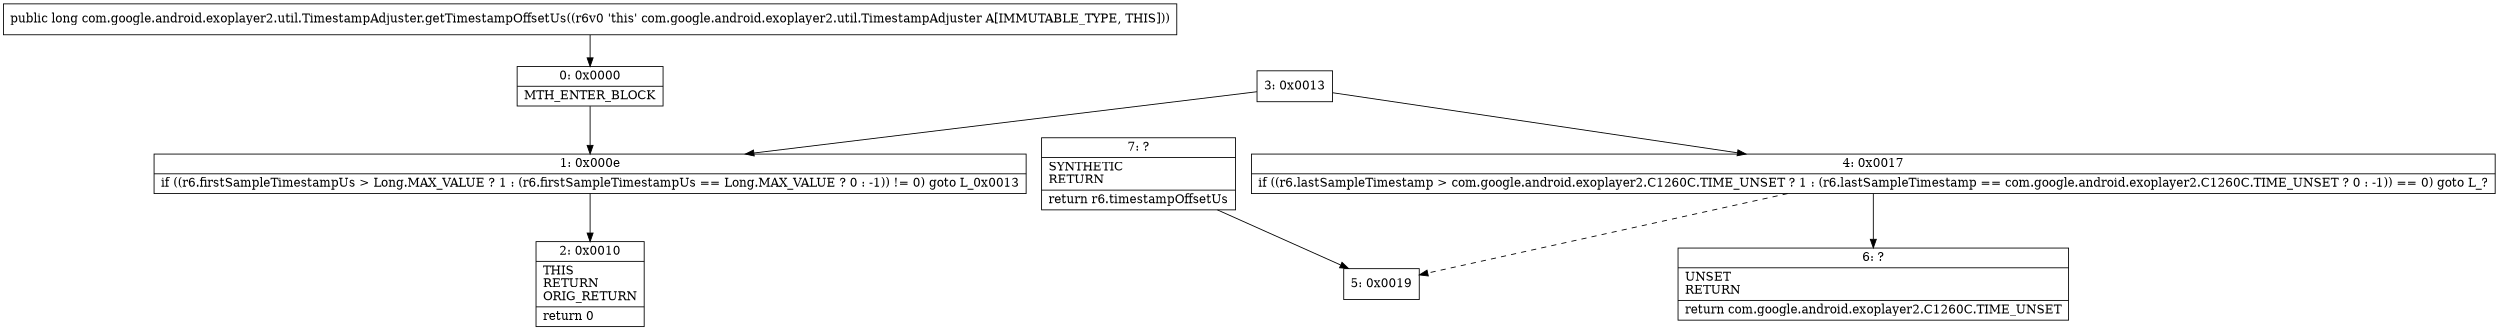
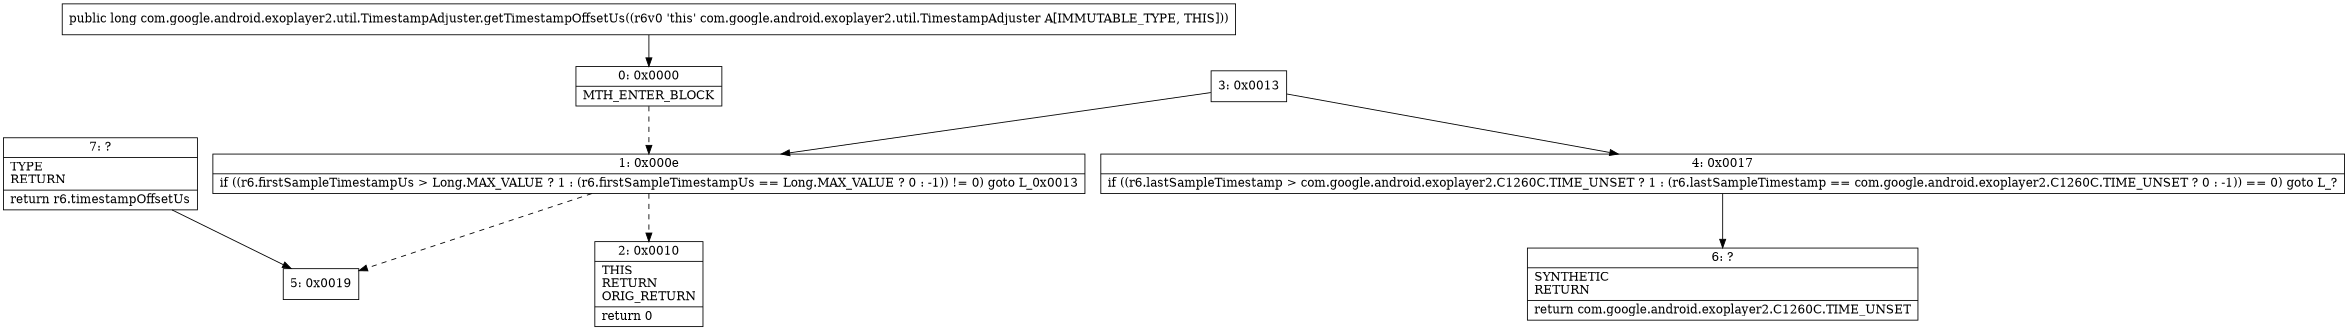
(590, 126) -> (649, 126)
(1086, 167) -> (27, 167)
(590, 213) -> (649, 213)
(1608, 233) -> (479, 231)
(1708, 277) -> (1572, 277)
